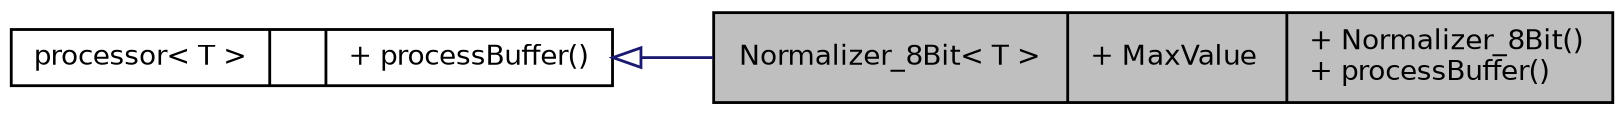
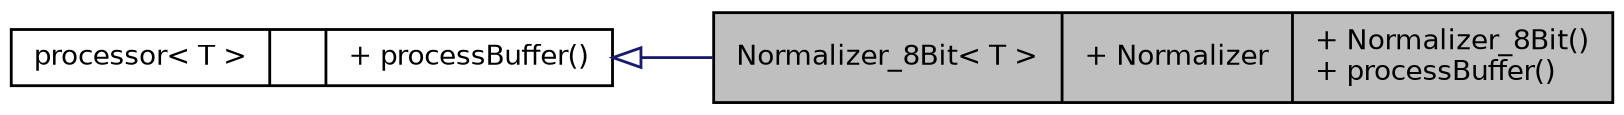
(1174, 56) -> (1177, 56)
